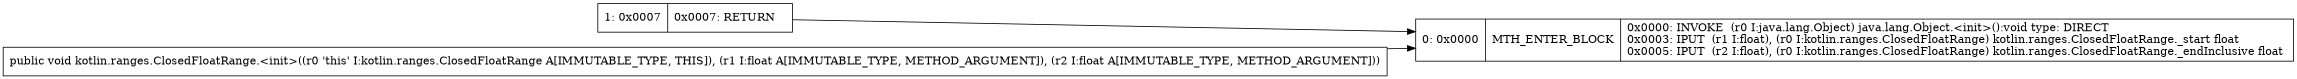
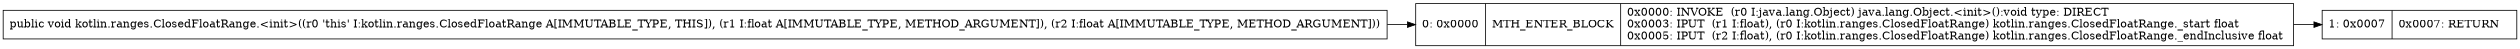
(1100, 26) -> (2304, 25)
